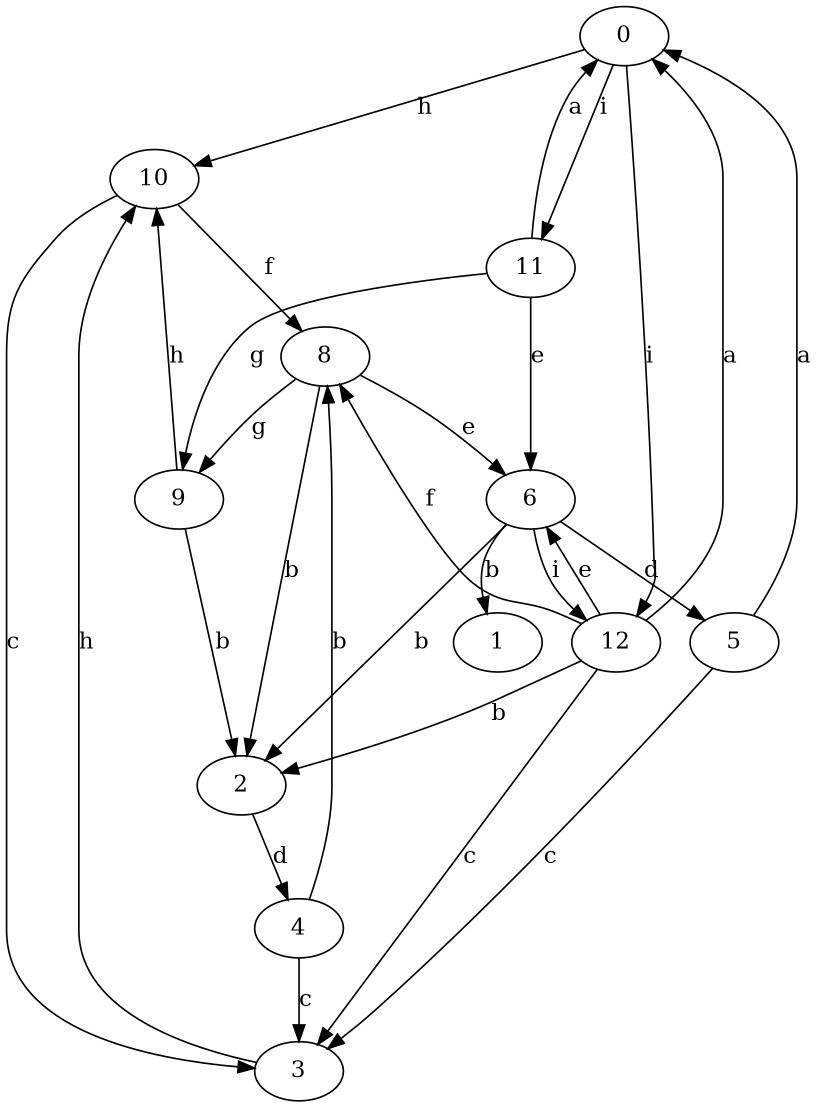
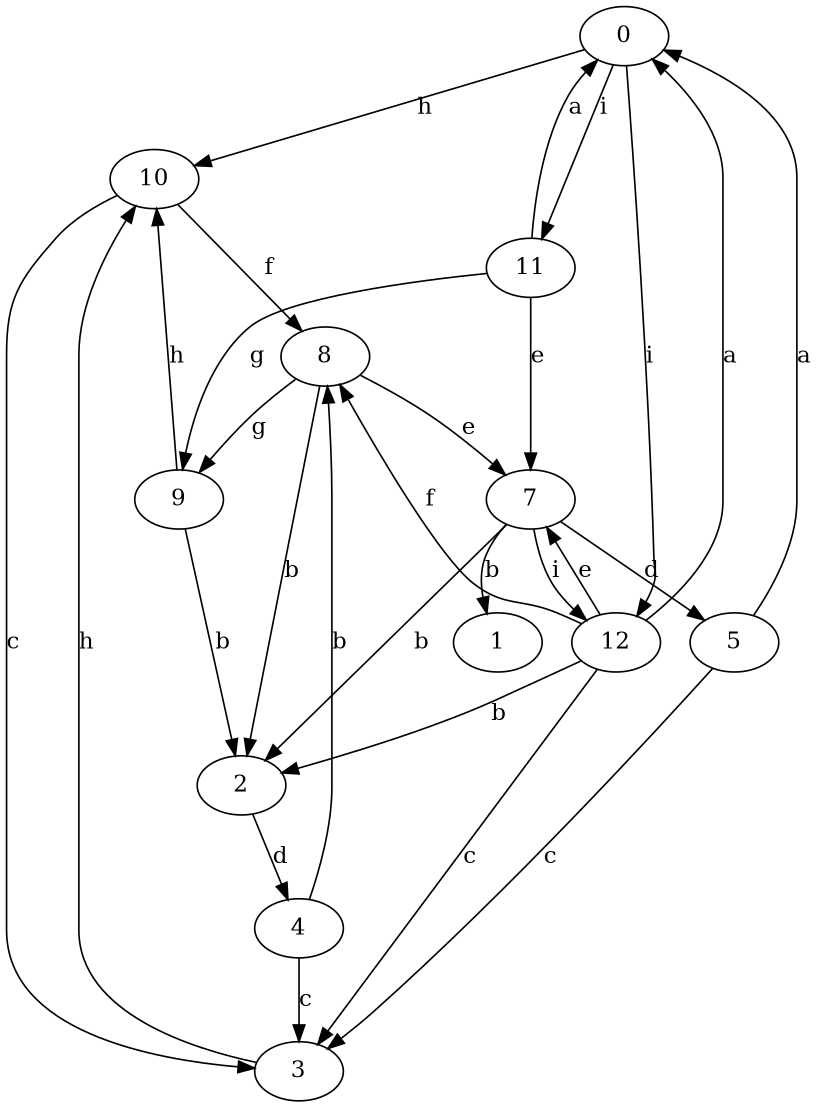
(531, 499) -> (531, 499)
